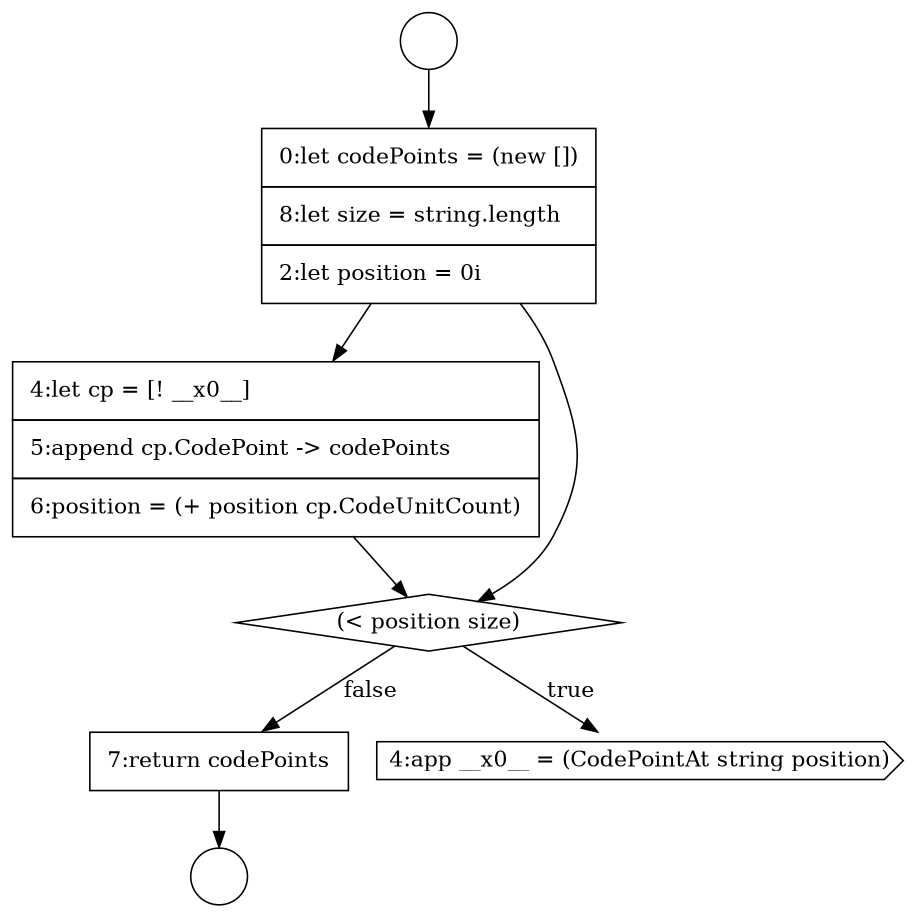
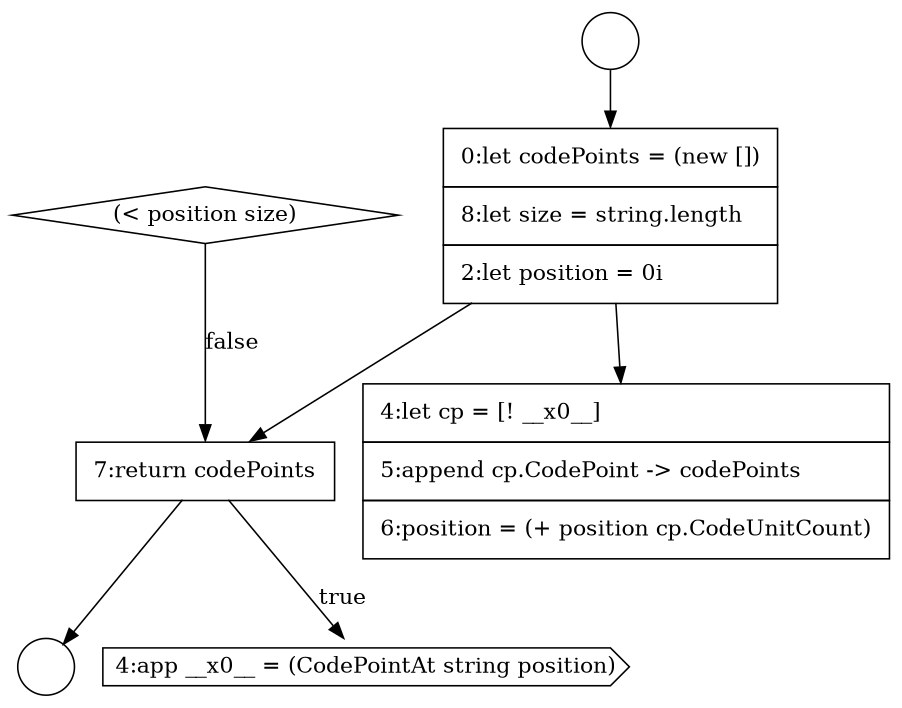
(577, 458) -> (368, 368)
(375, 561) -> none
(524, 685) -> (281, 563)
